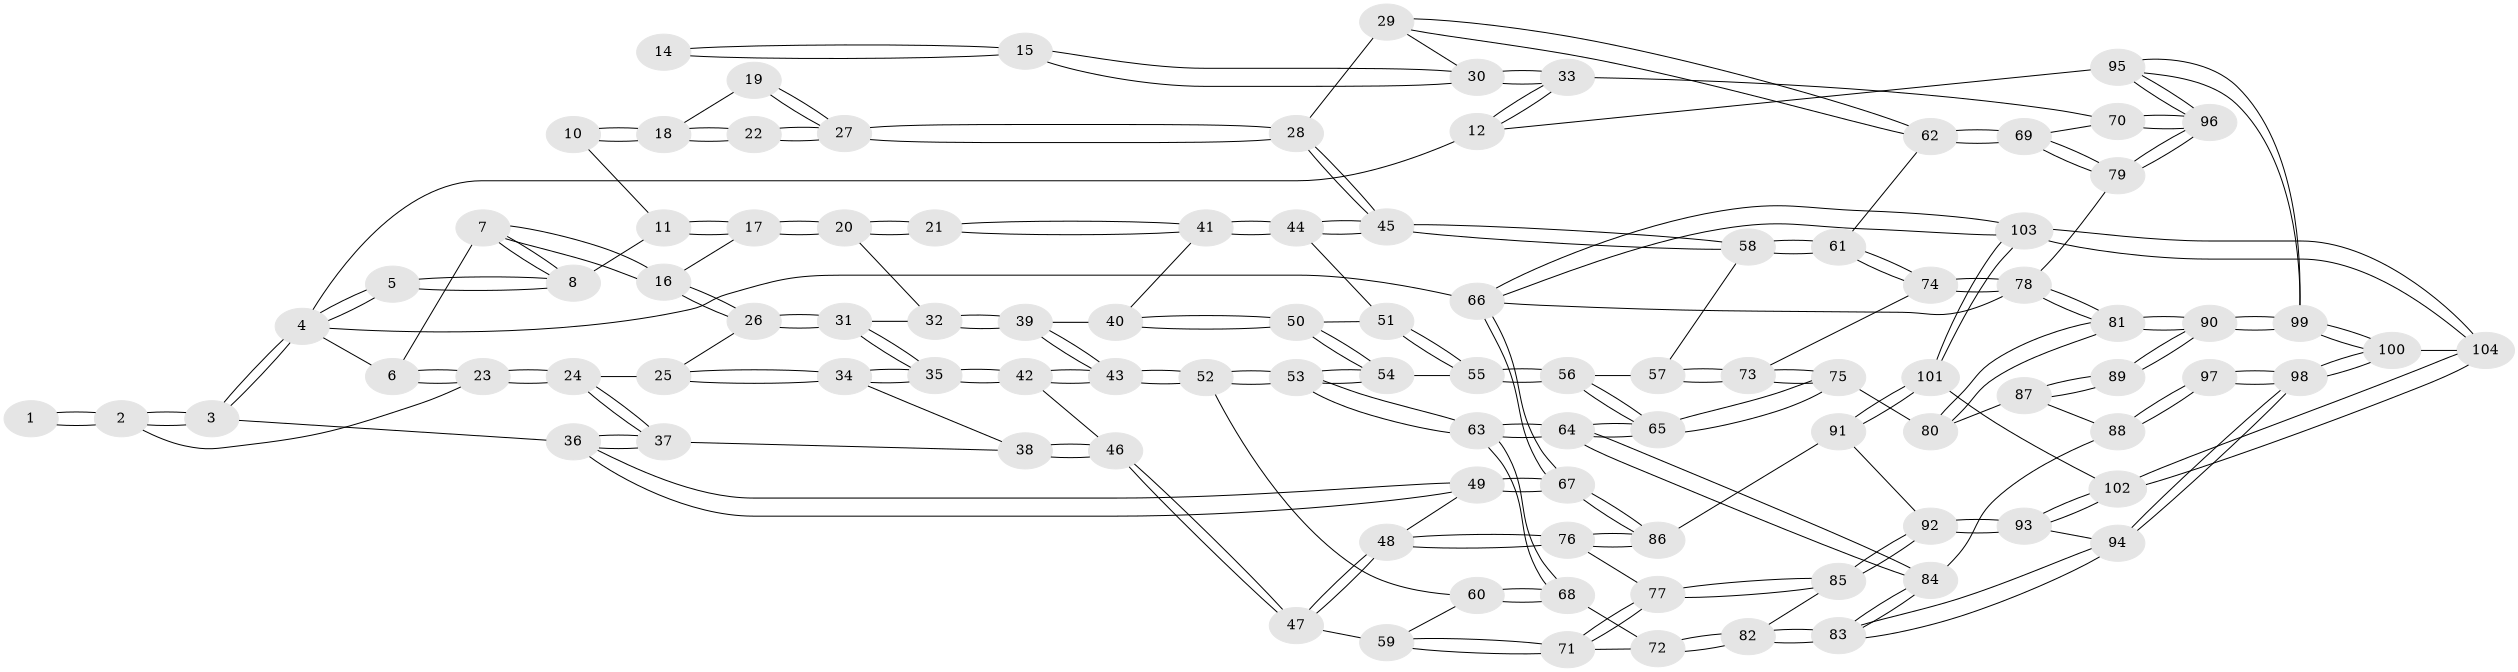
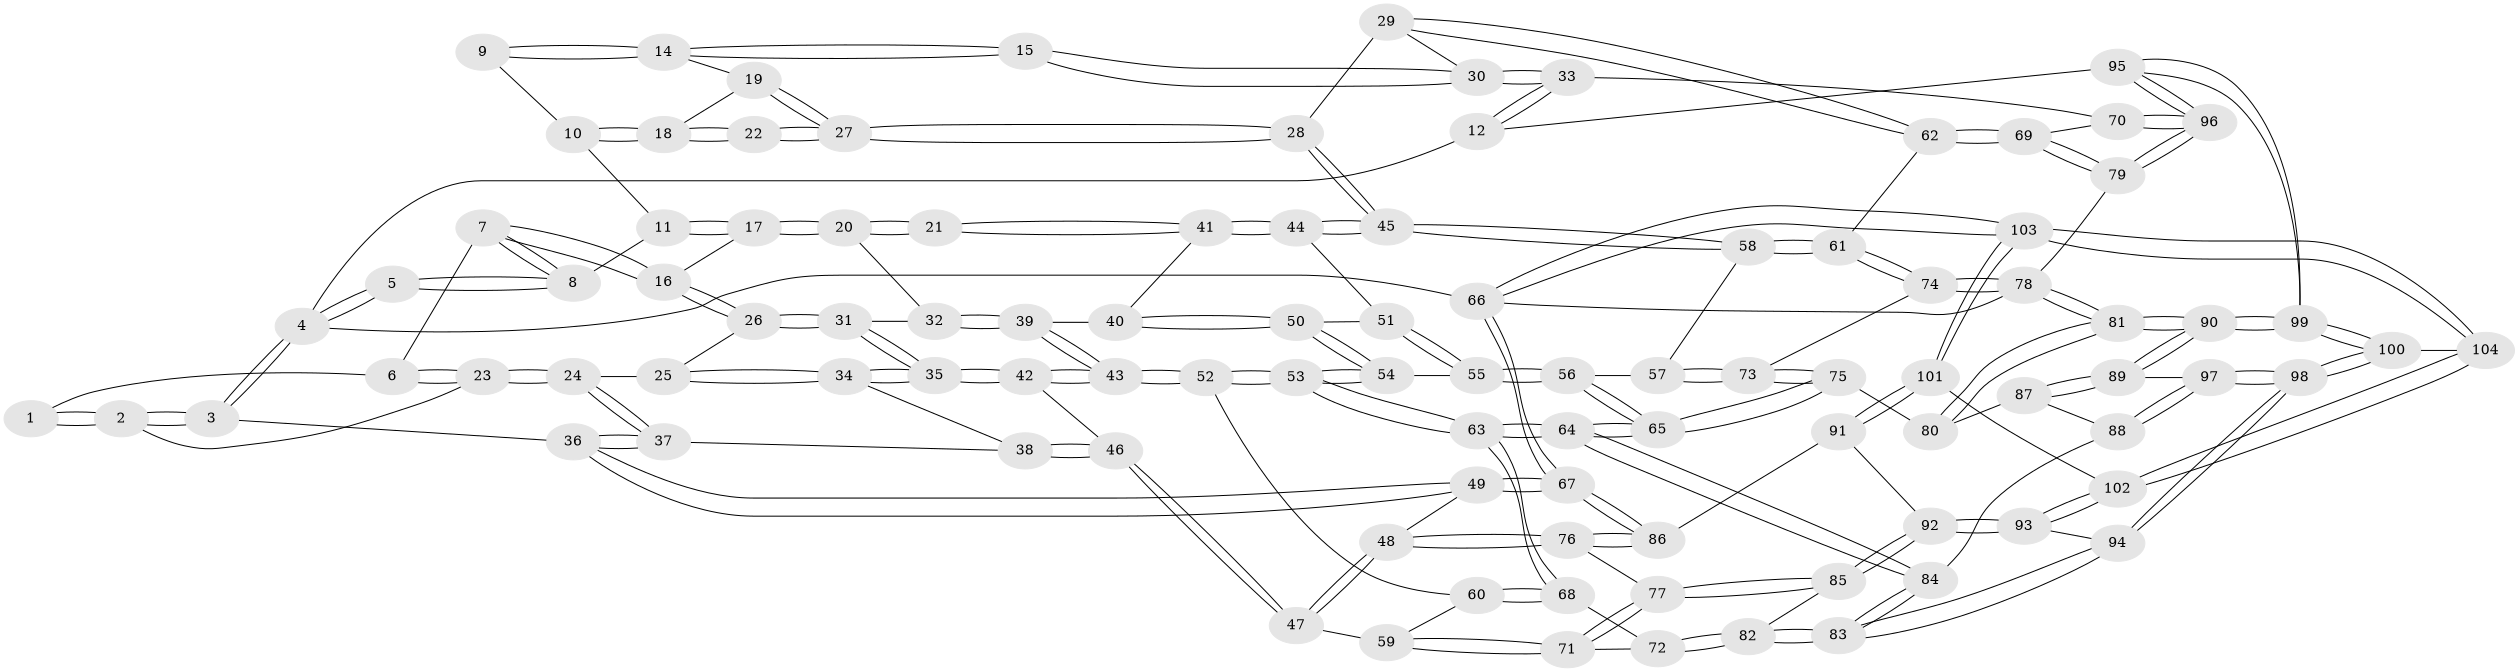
none -> (483, 52)
none -> (709, 66)
(347, 351) -> (207, 376)
none -> (2164, 378)
